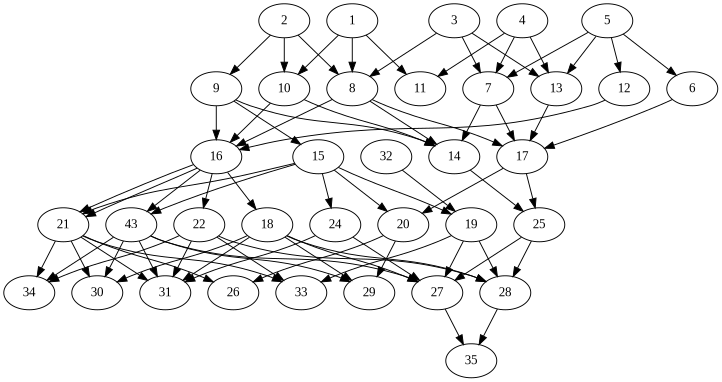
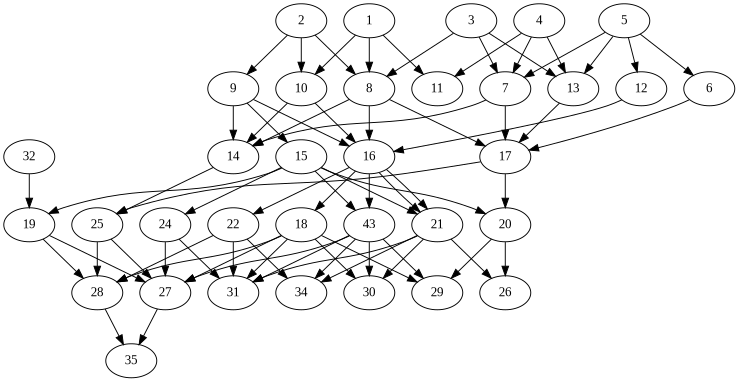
(301, 293) -> none
